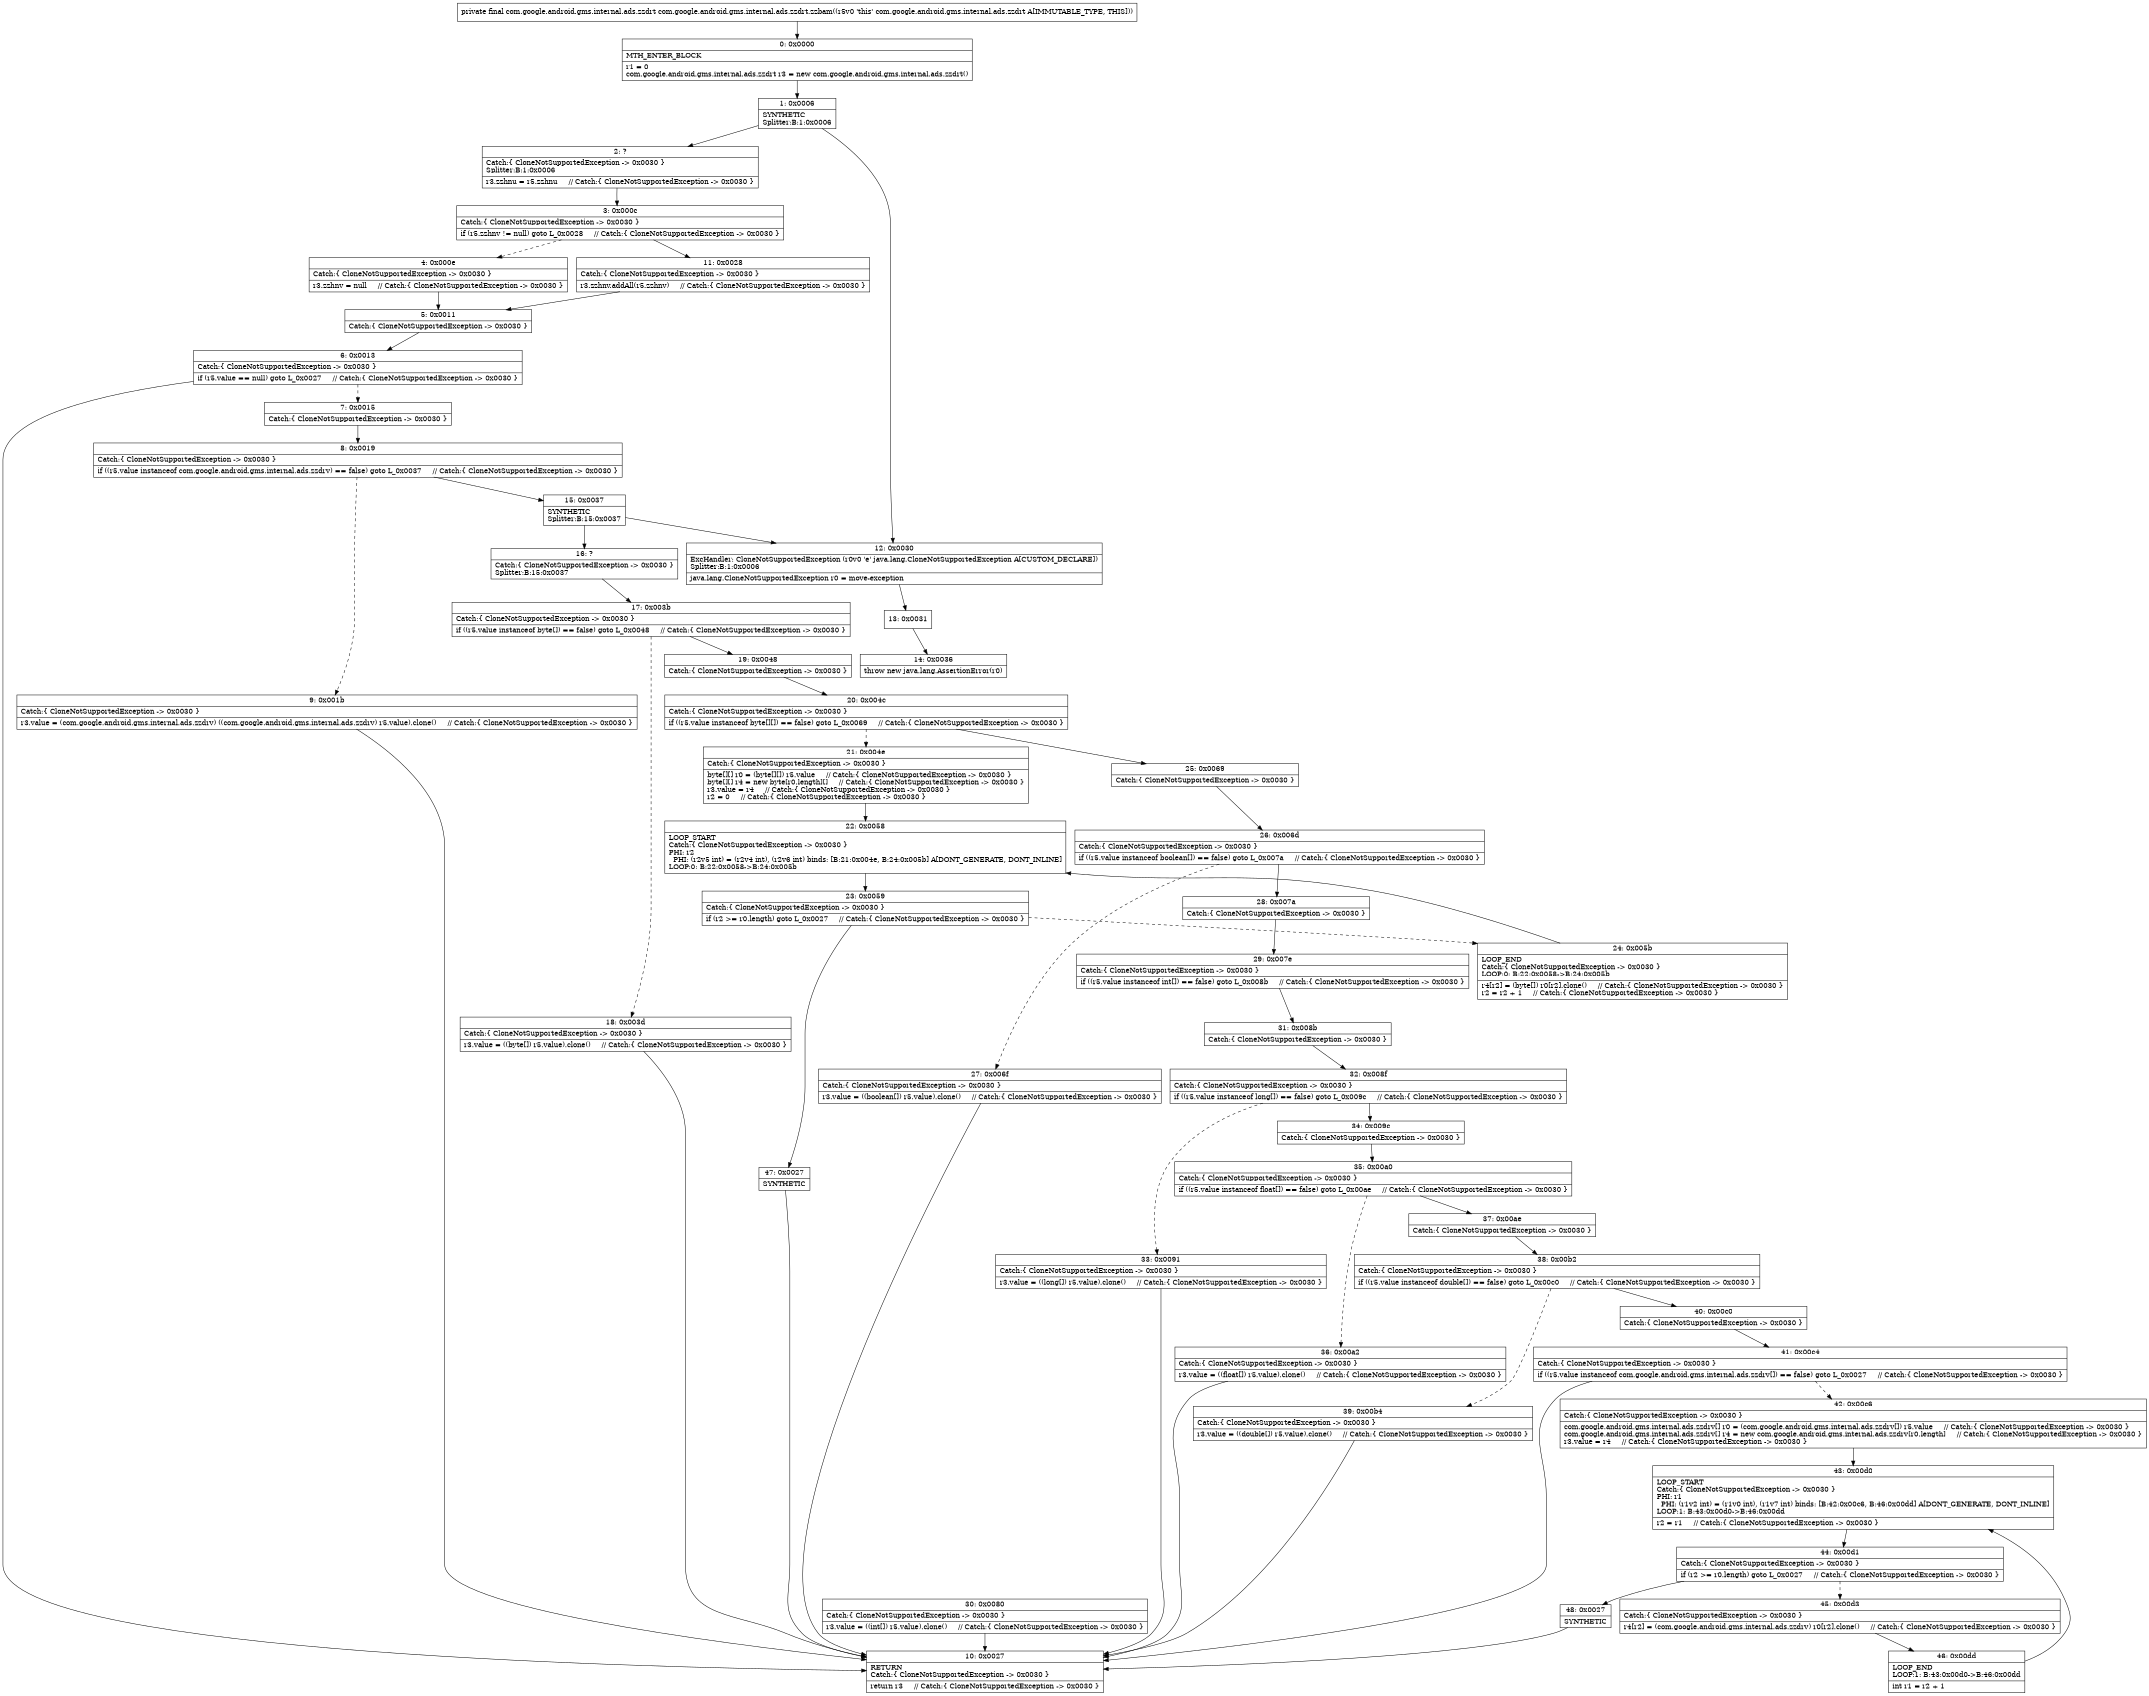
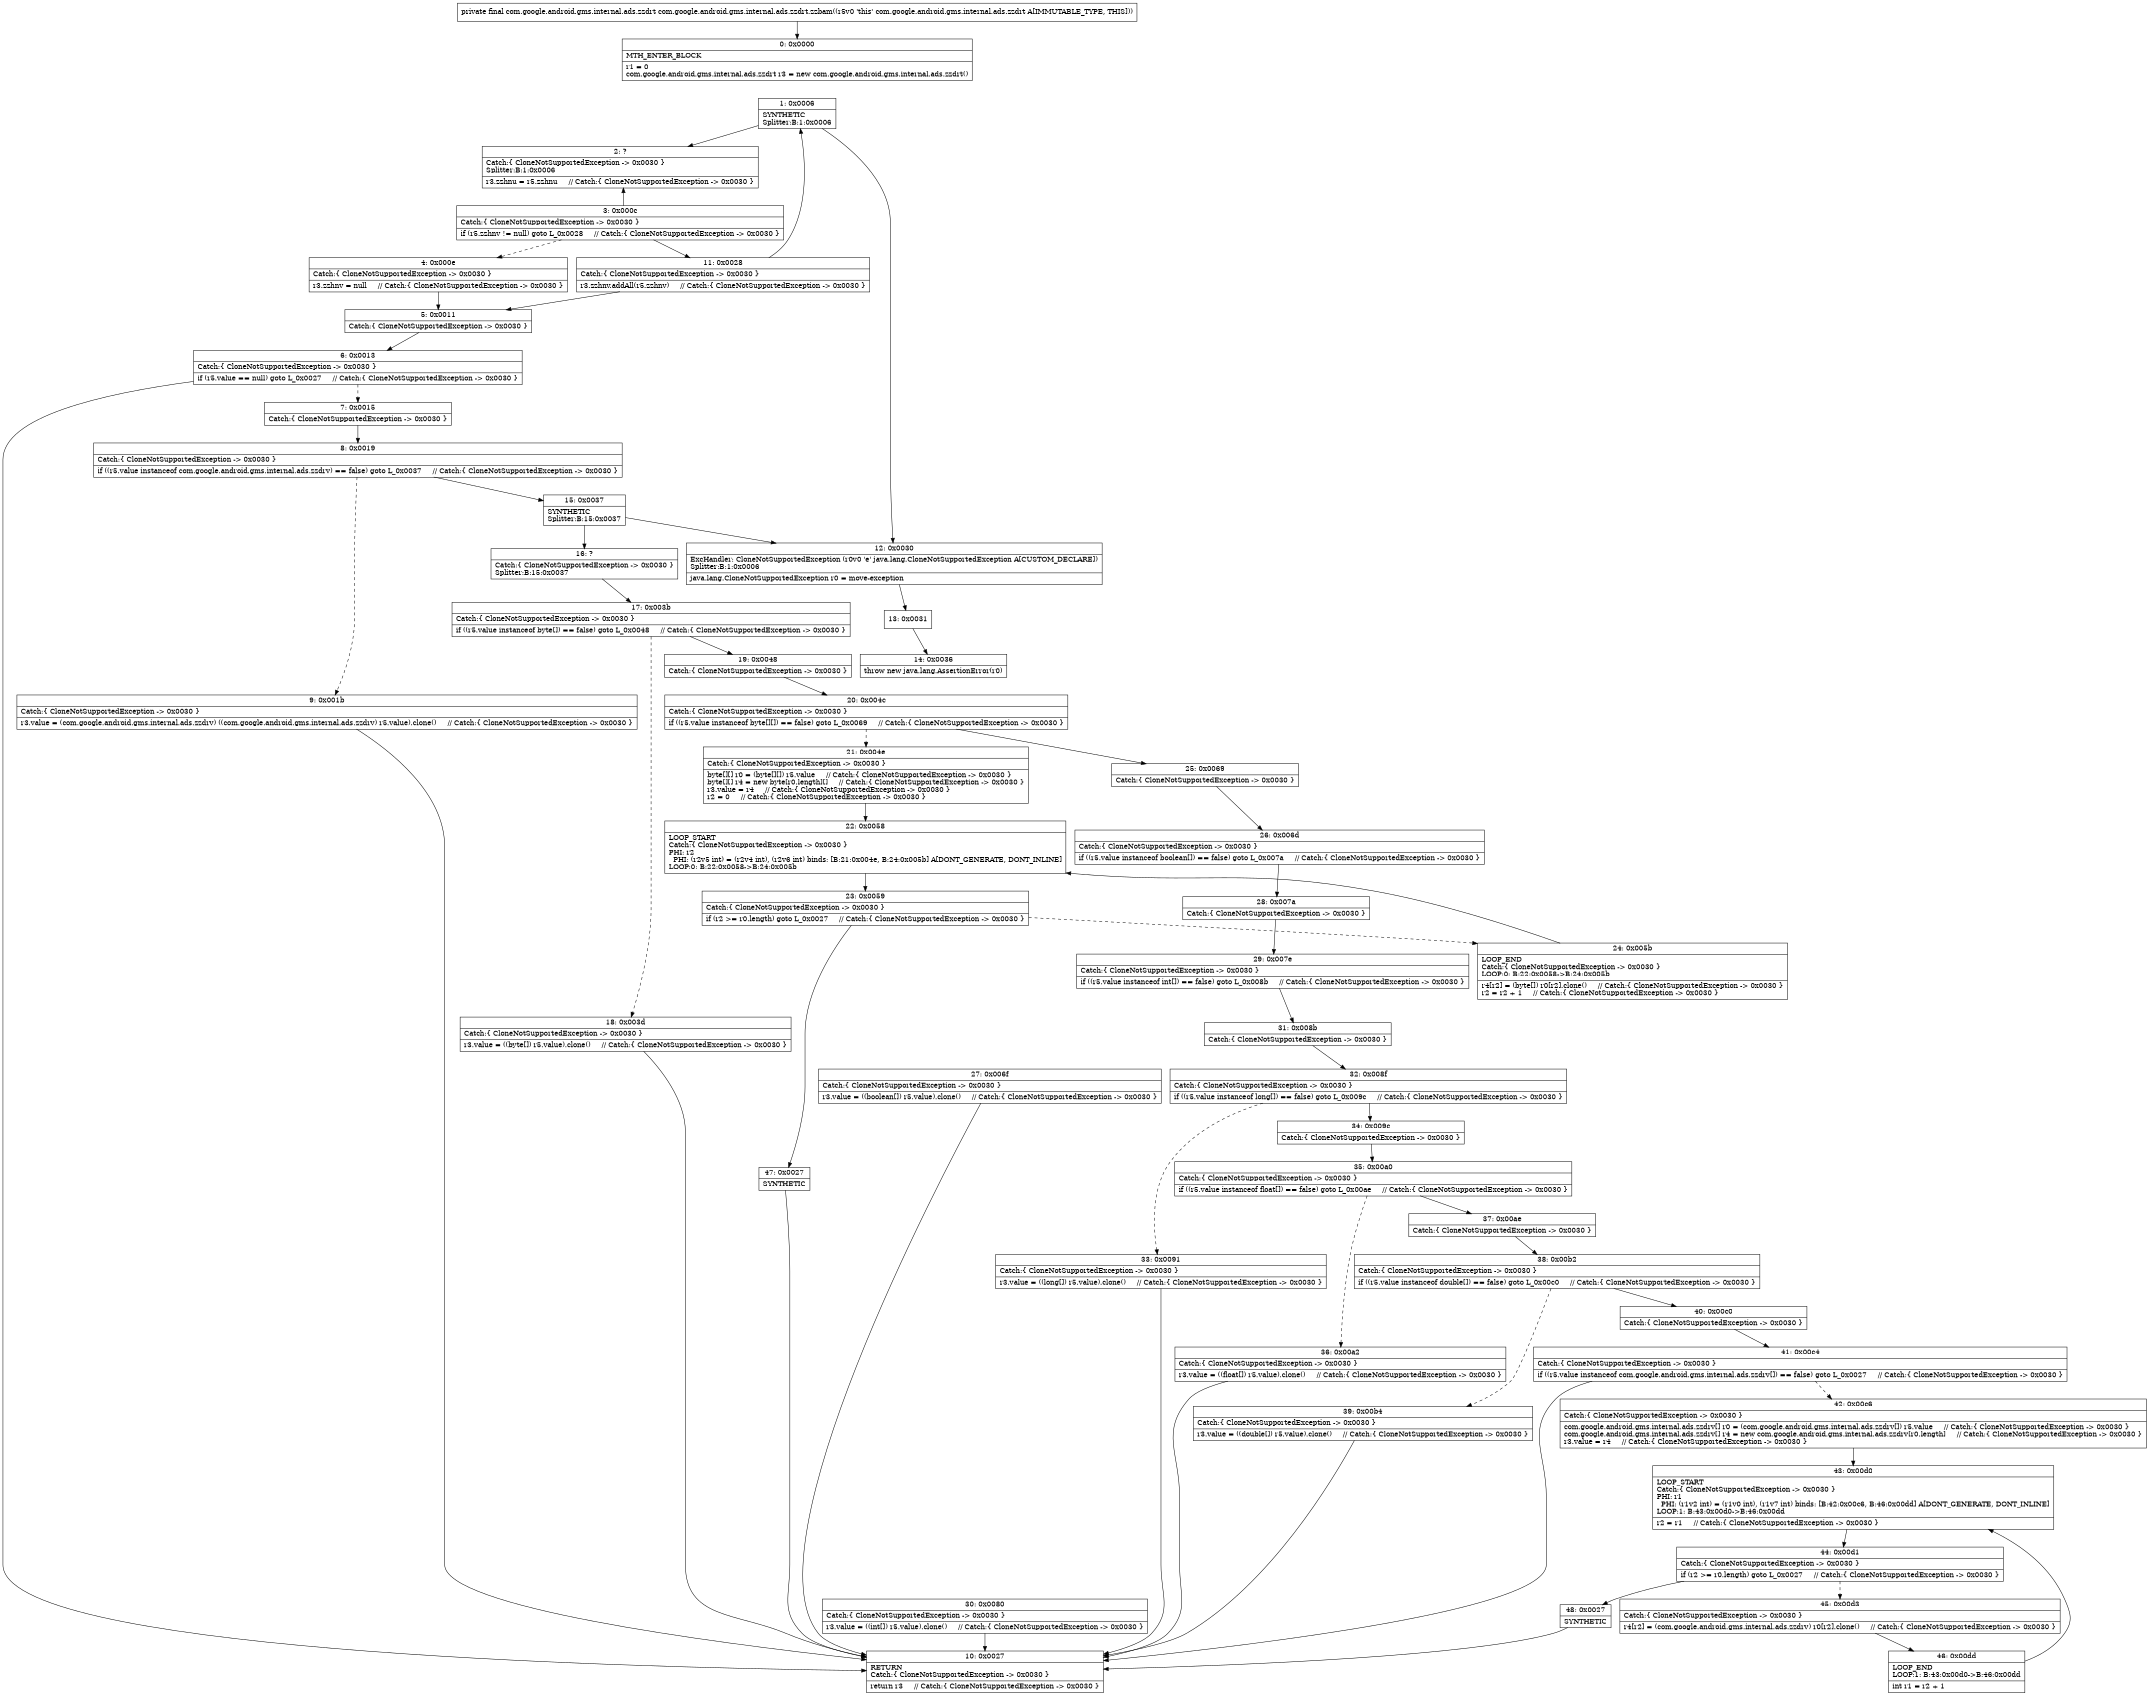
(797, 87) -> (802, 201)
(617, 194) -> (623, 199)
(1082, 935) -> none
